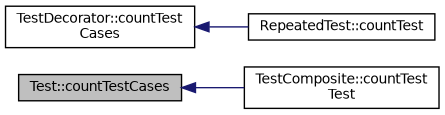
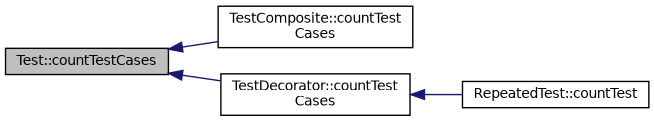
none -> (202, 78)
(342, 88) -> (315, 27)
